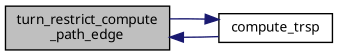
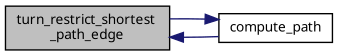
(88, 28) -> (88, 28)
(276, 28) -> (276, 28)
